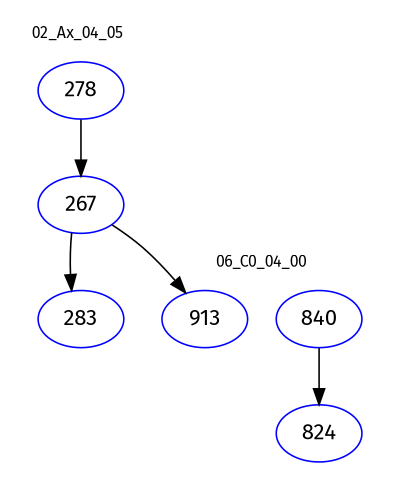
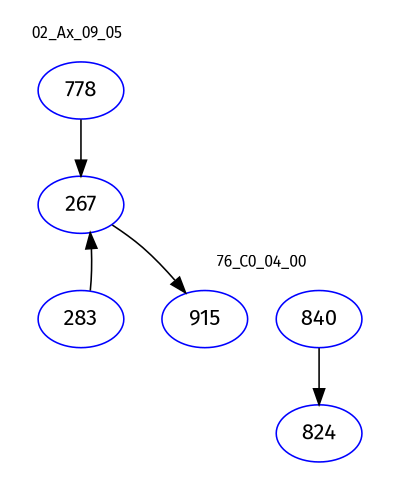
(78, 34) -> (78, 34)
(81, 90) -> (81, 90)
(70, 254) -> (92, 270)
(262, 263) -> (262, 263)
(205, 319) -> (205, 319)
